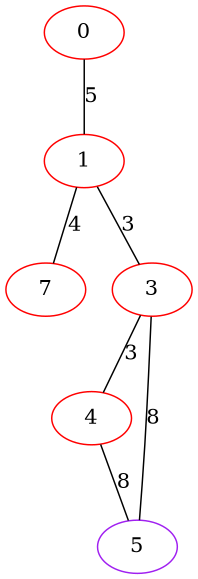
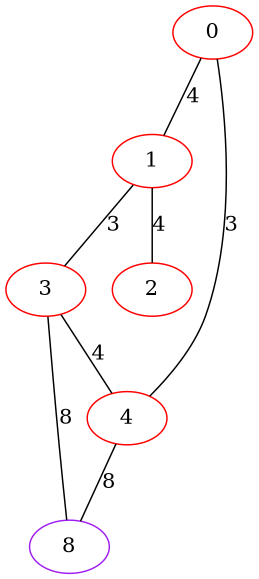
(92, 97) -> (194, 97)
none -> (223, 237)
(46, 290) -> (152, 290)
(132, 354) -> (99, 354)
(137, 547) -> (69, 547)
